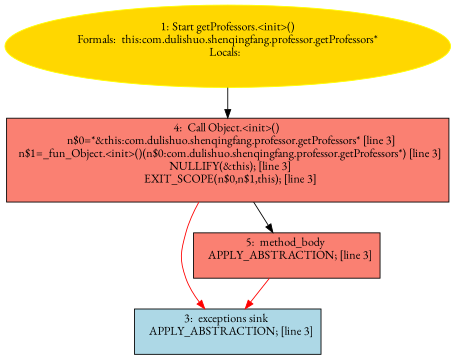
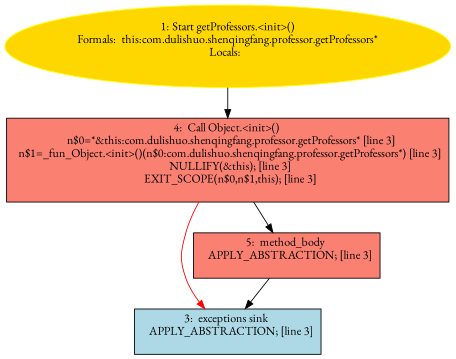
(260, 290) -> (260, 290)
